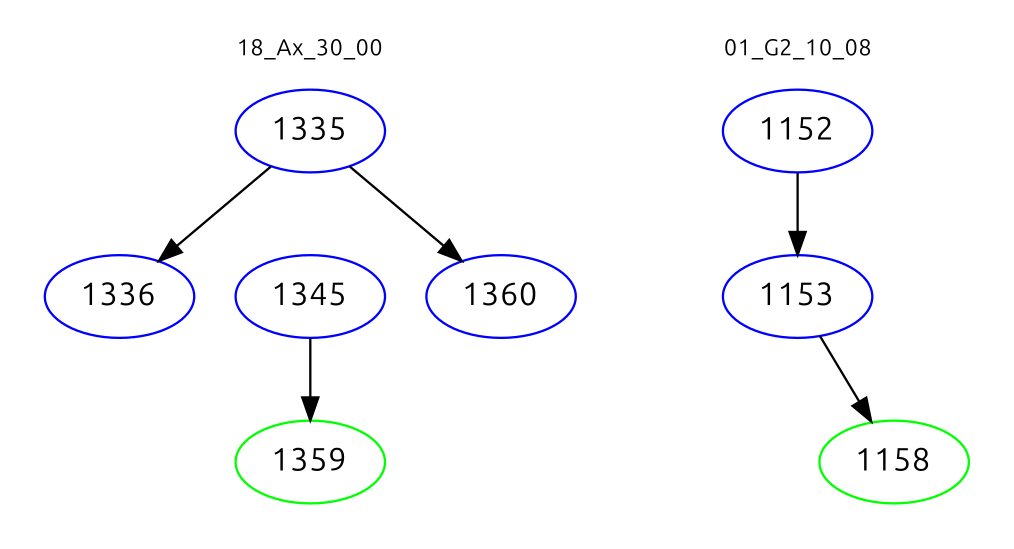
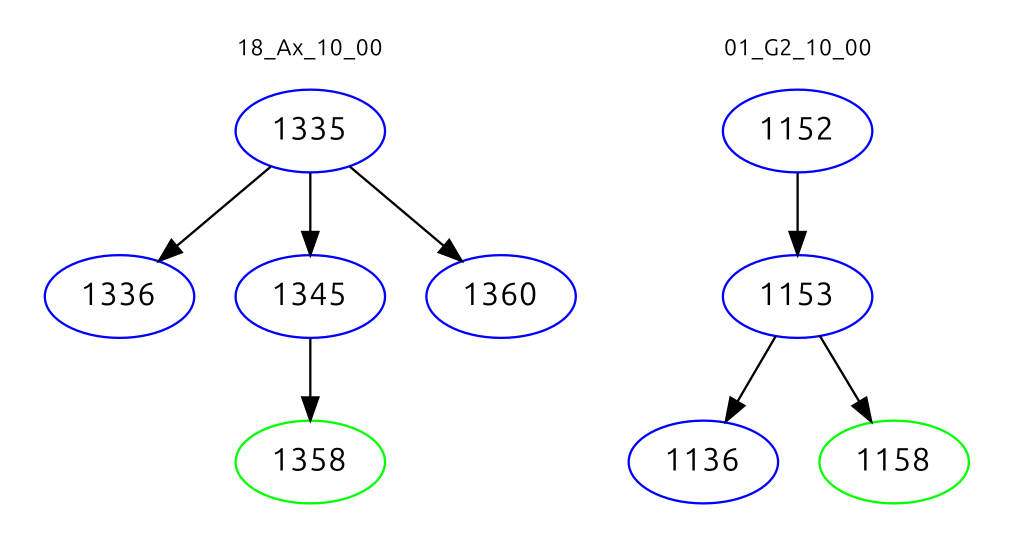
(310, 49) -> (310, 49)
(799, 49) -> (799, 49)
none -> (310, 202)
(310, 462) -> (310, 462)
none -> (703, 462)
